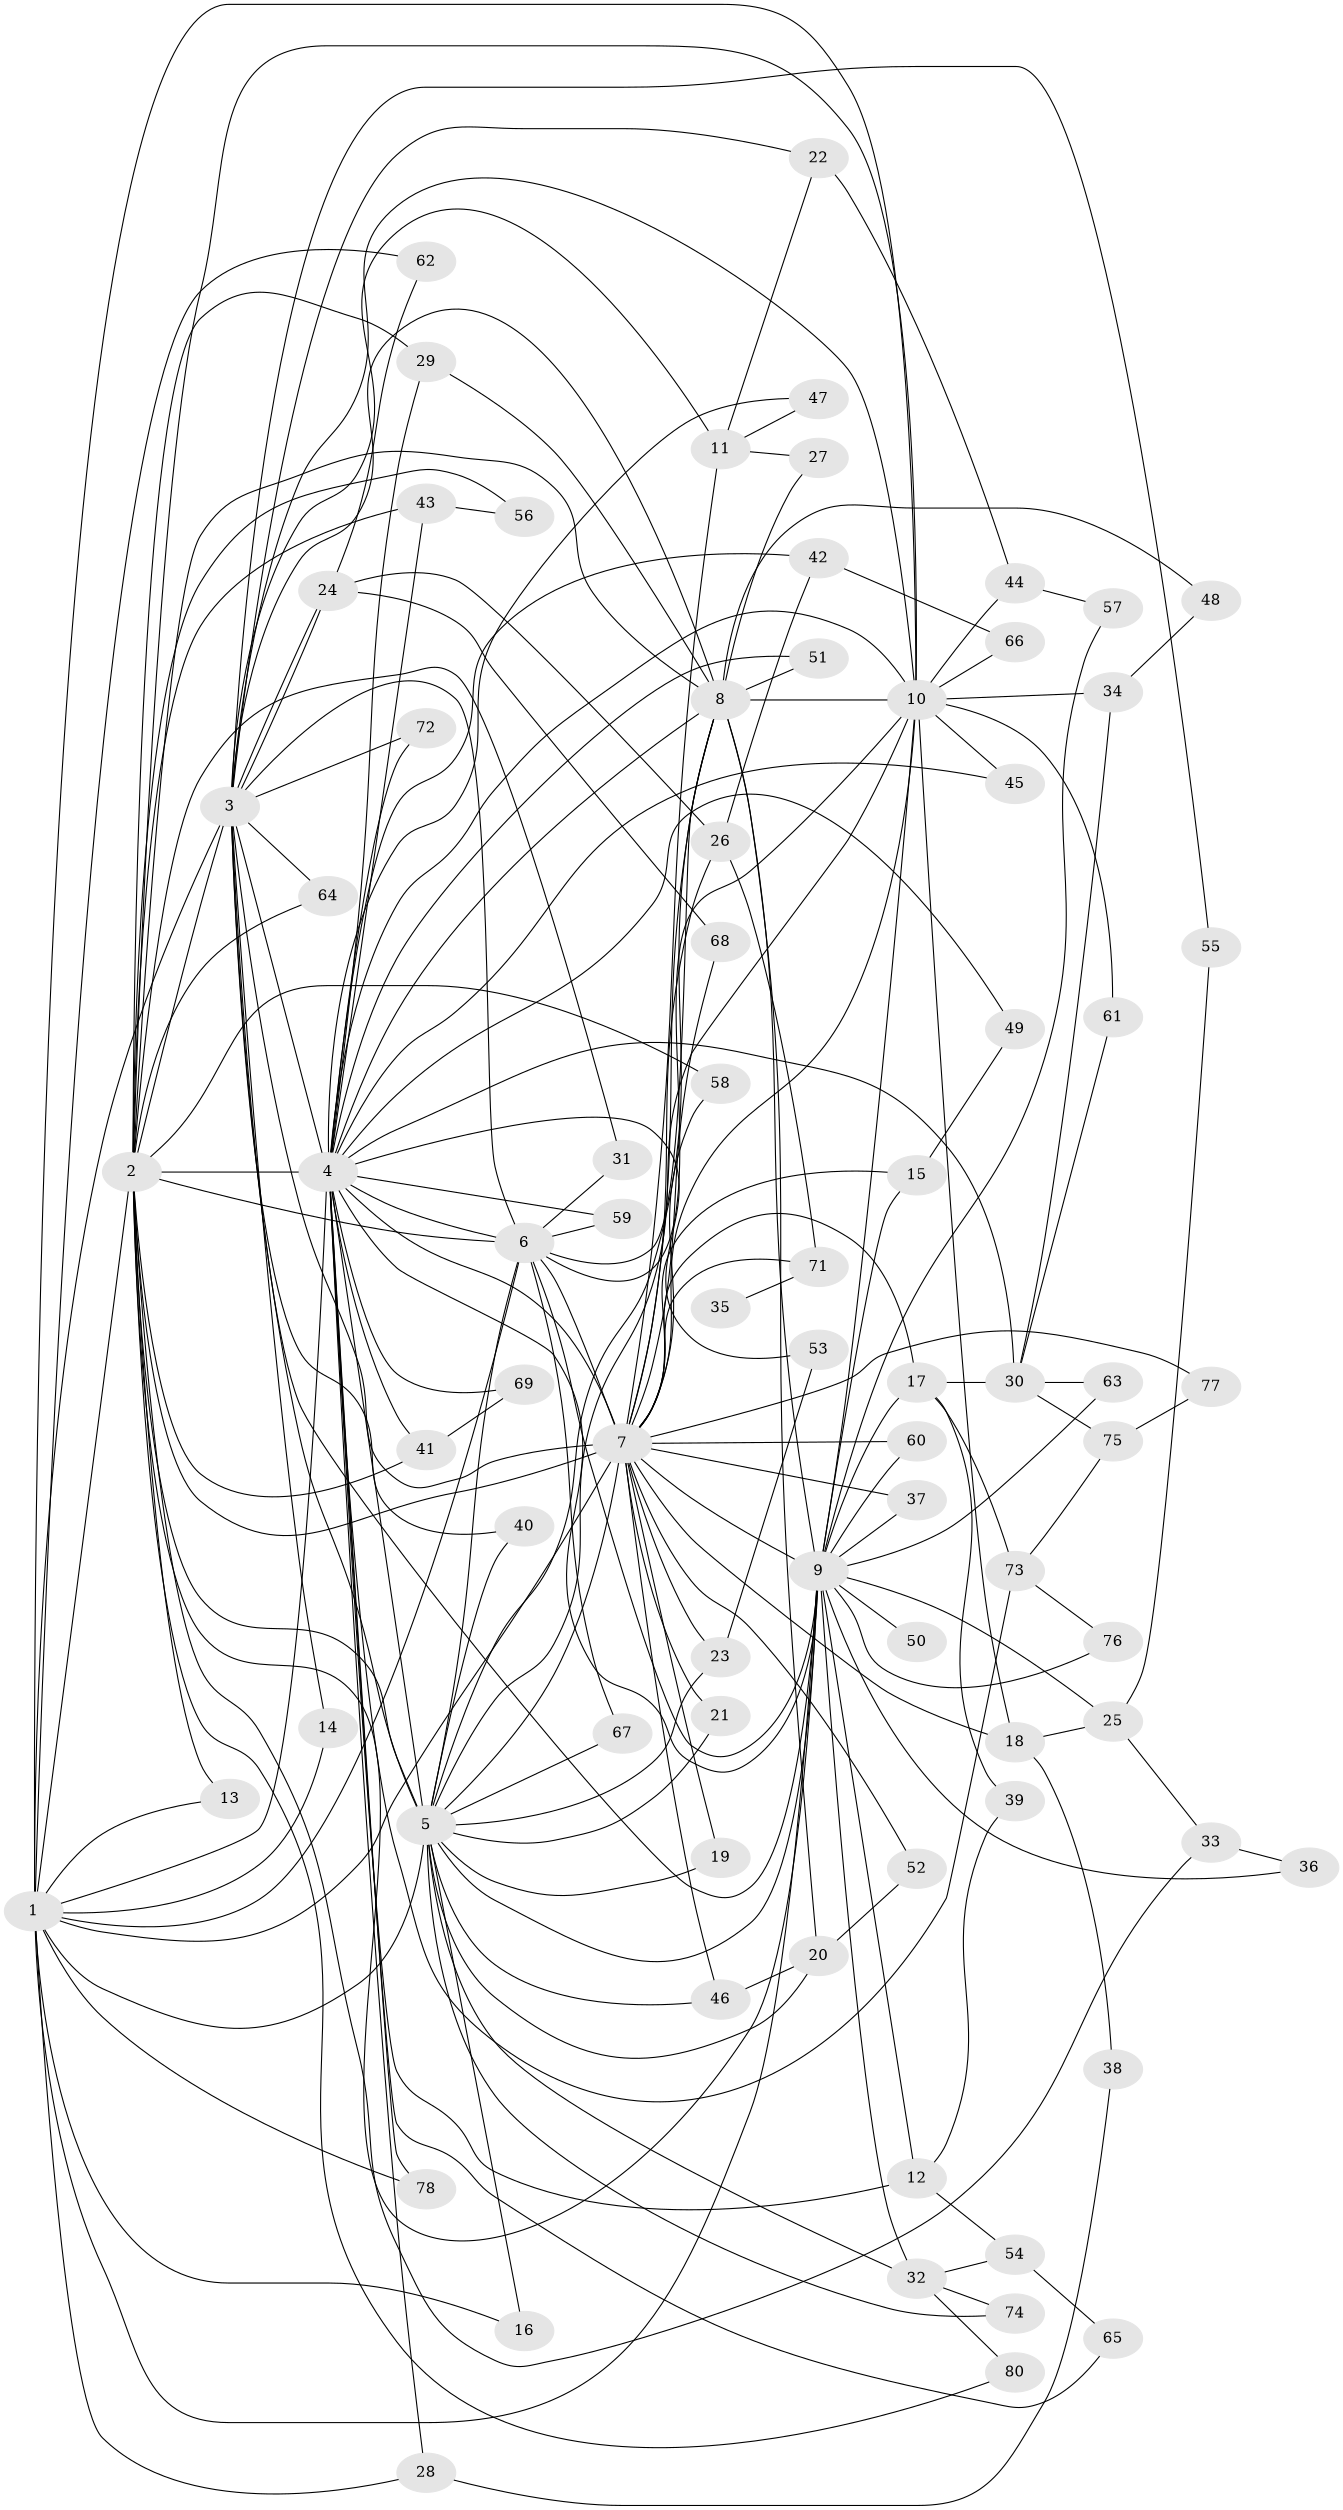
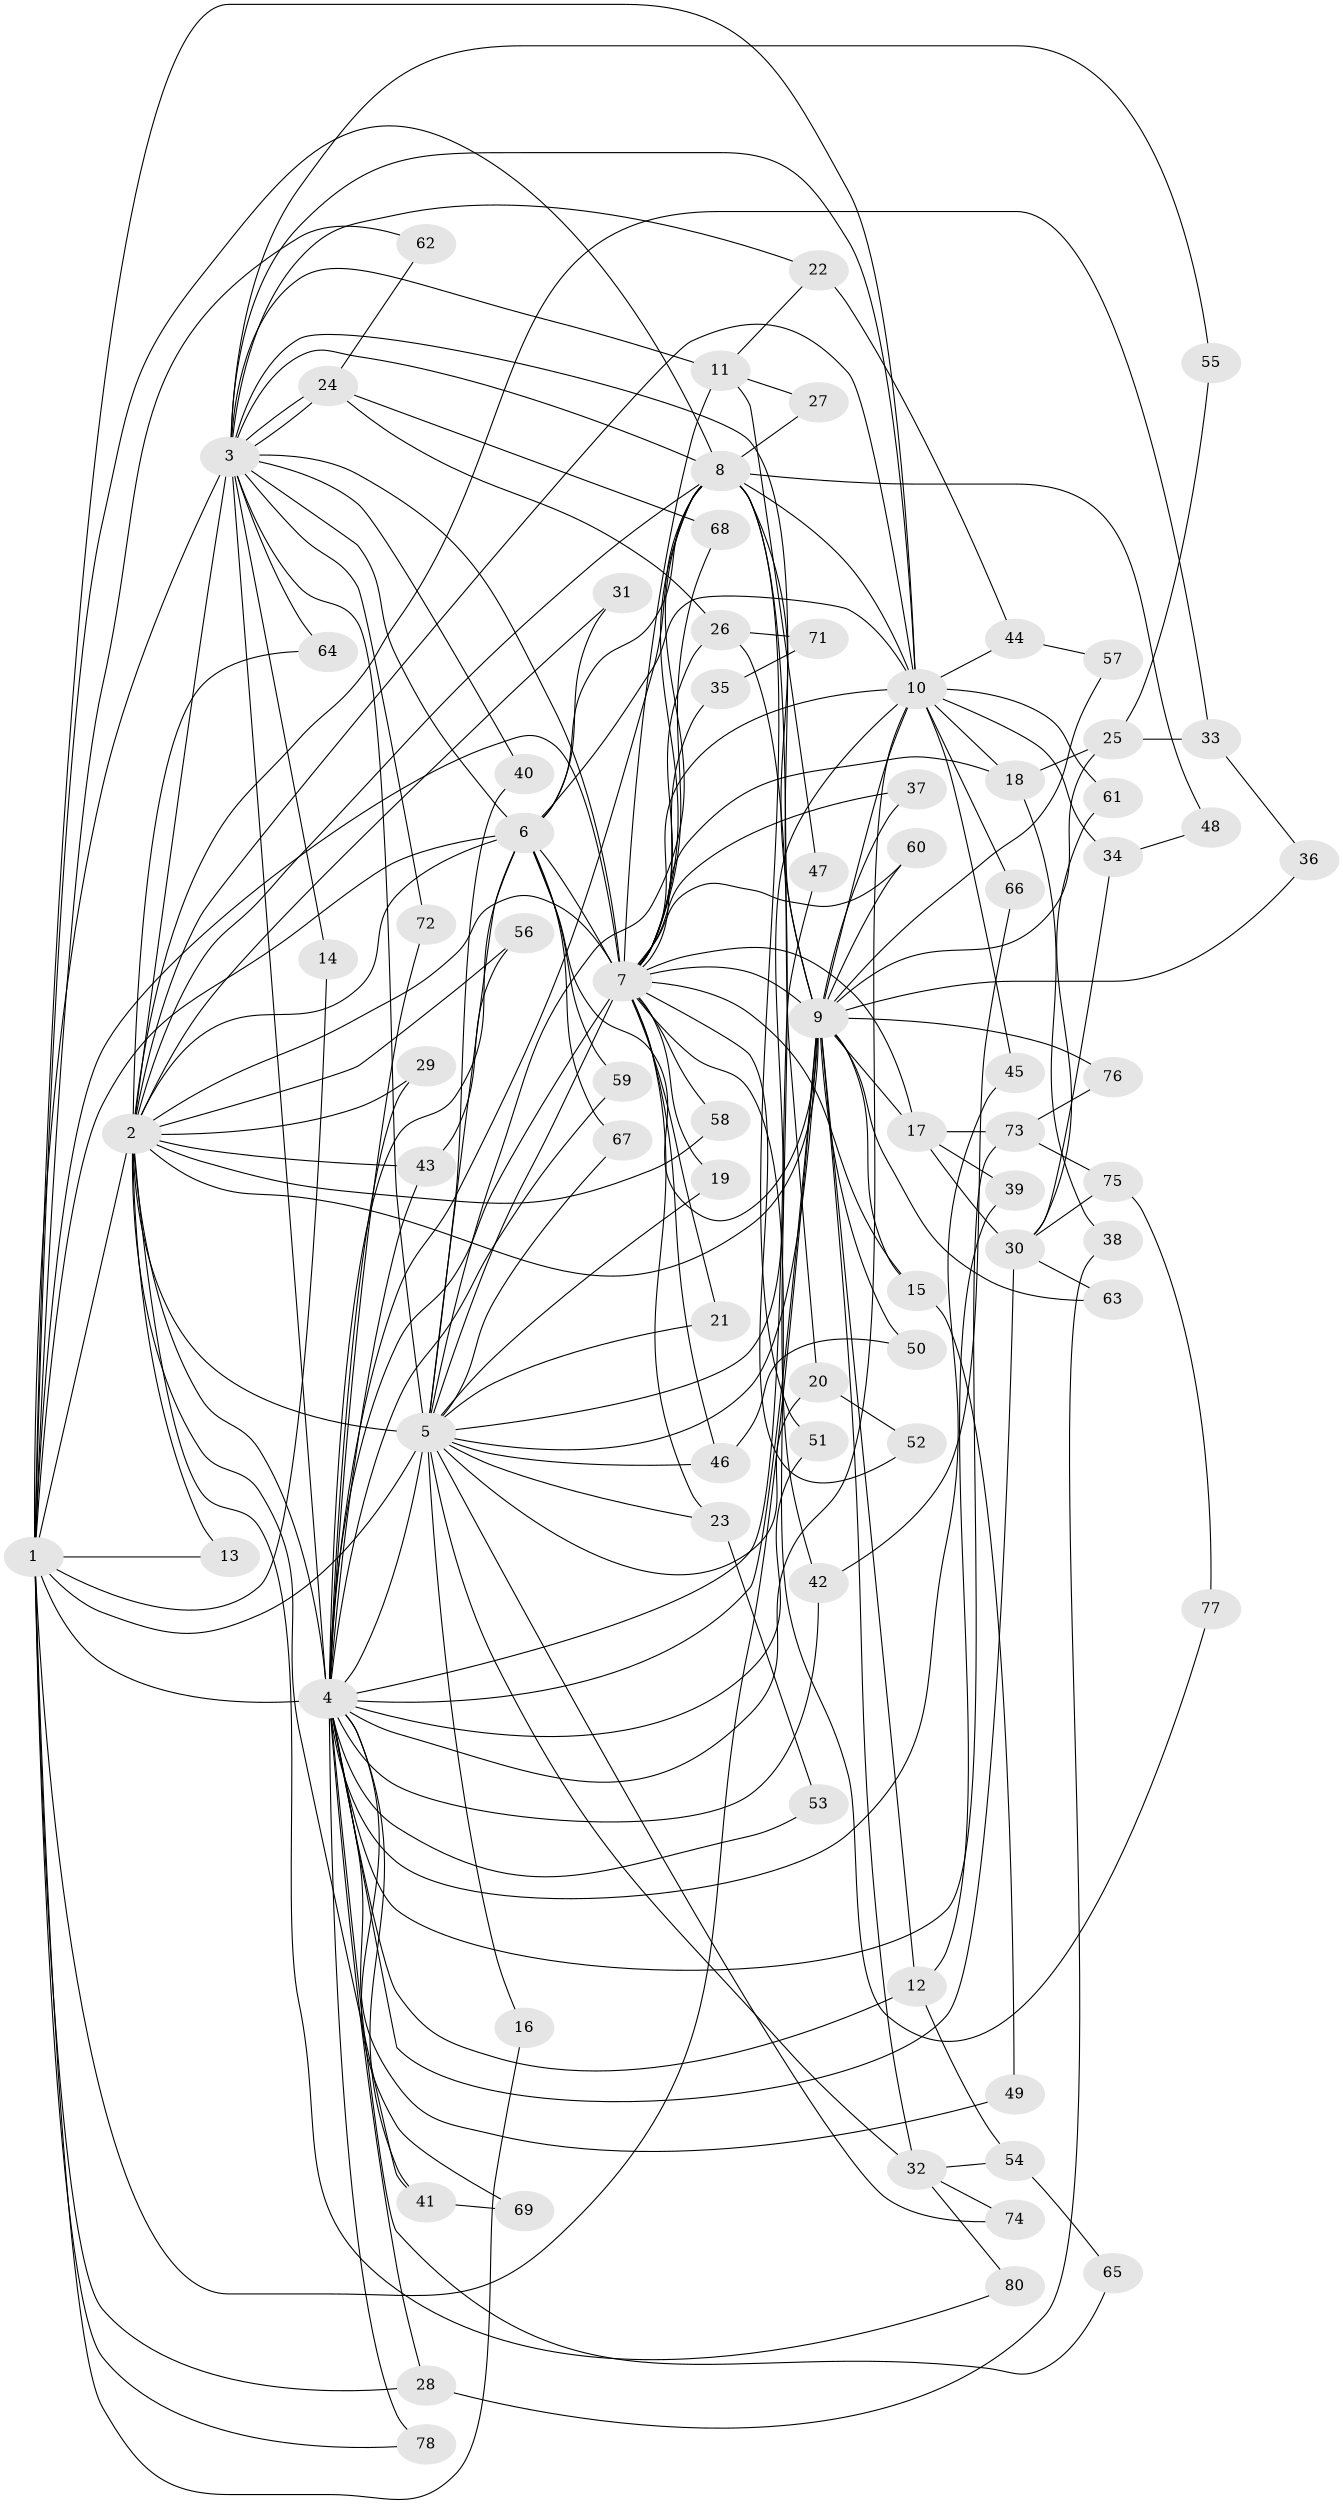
(599, 510) -> (101, 533)
(680, 1291) -> (672, 835)
(762, 1981) -> (796, 1350)
